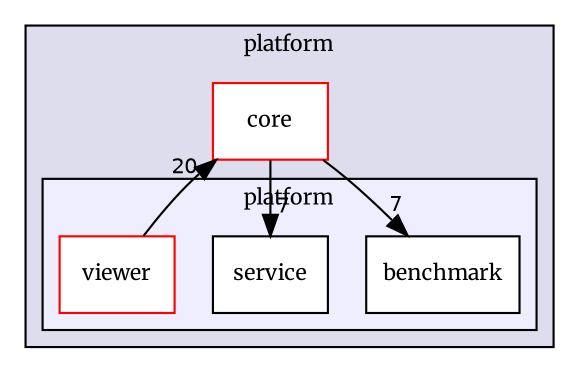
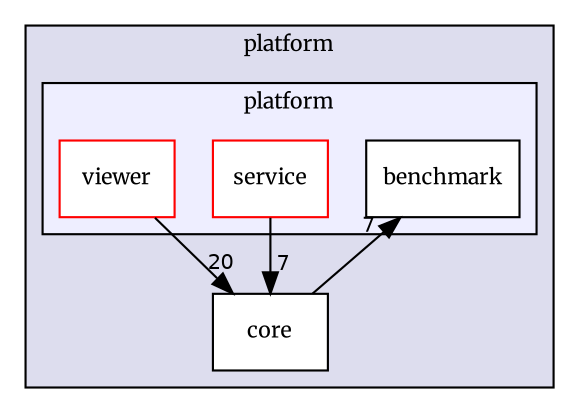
(270, 121) -> (270, 332)
(270, 192) -> (270, 248)
(270, 275) -> (270, 179)
